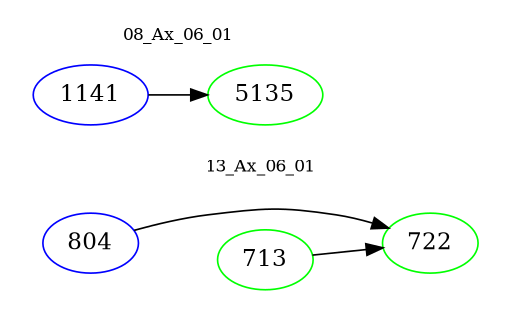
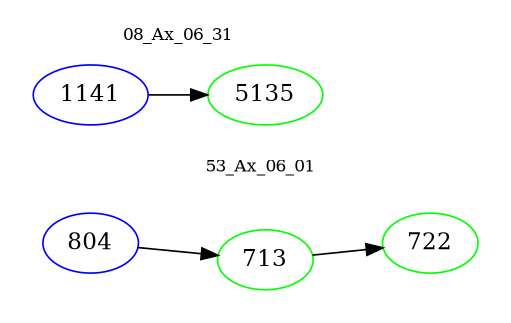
(178, 36) -> (178, 36)
(260, 167) -> (260, 167)
(253, 210) -> (169, 251)
